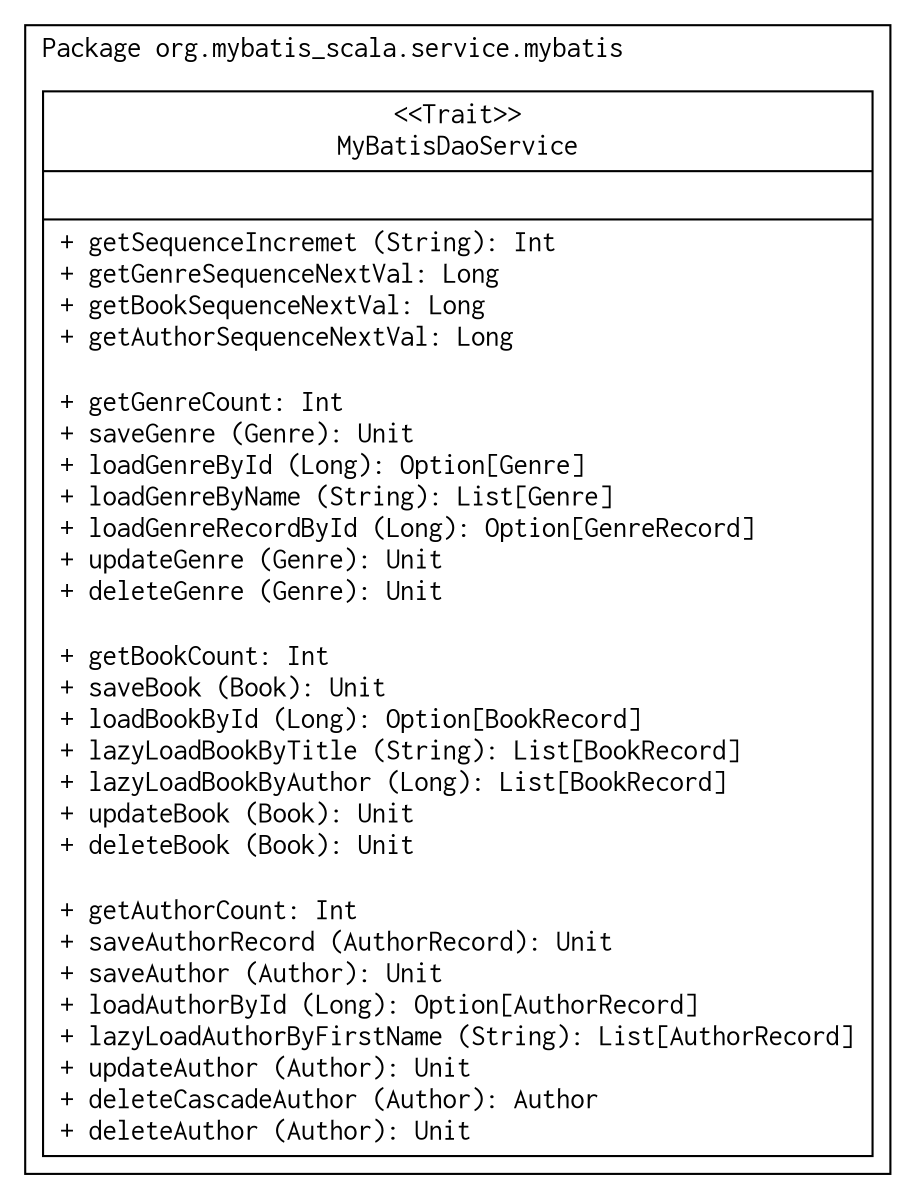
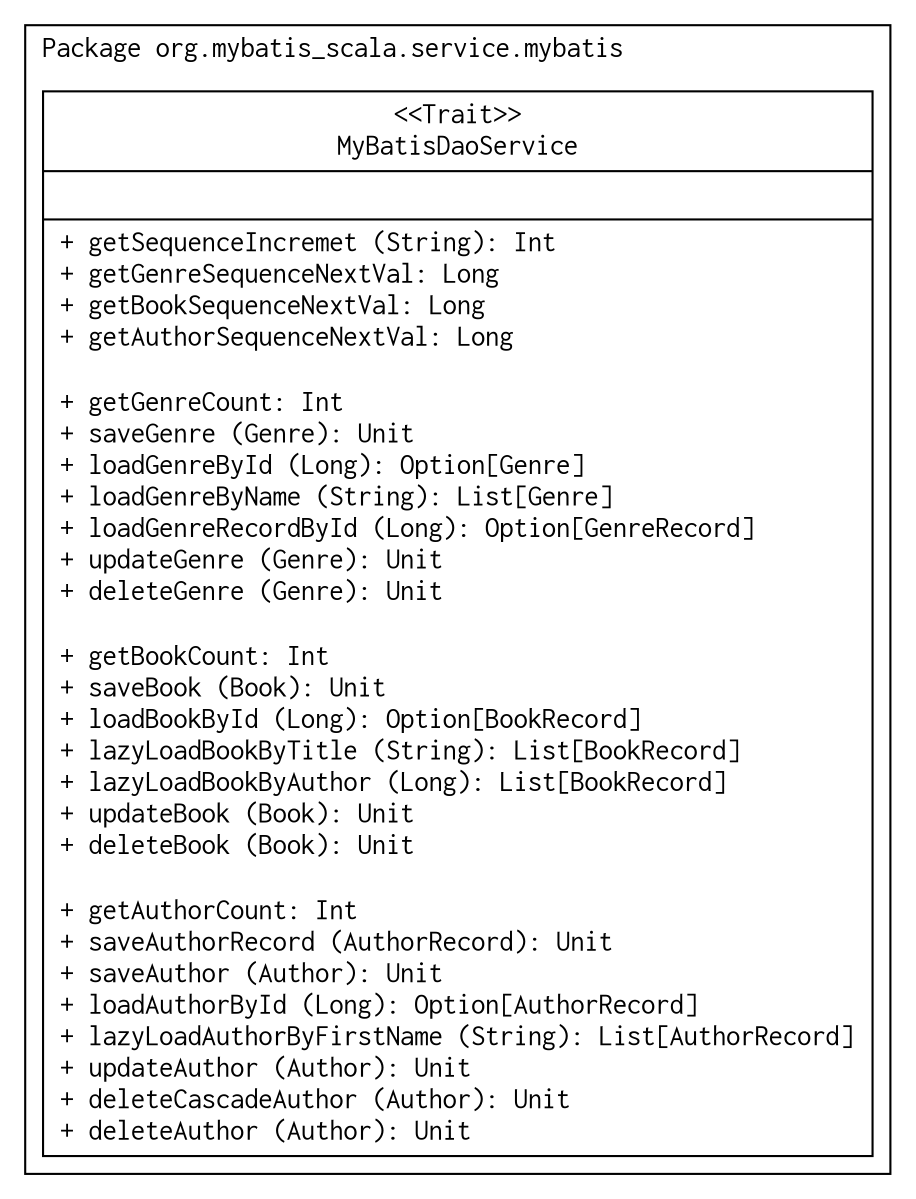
(330, 1099) -> (316, 1099)
